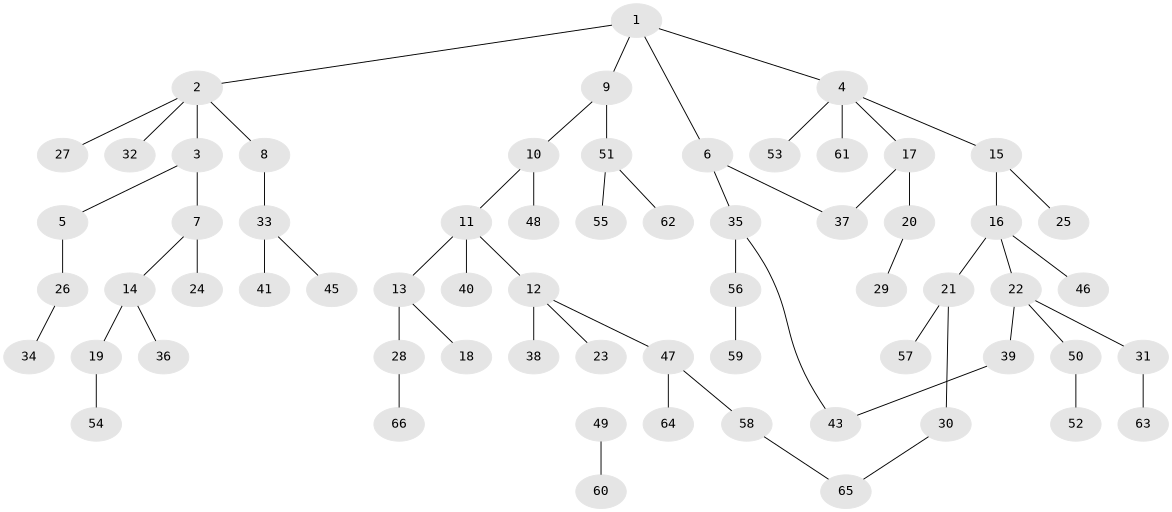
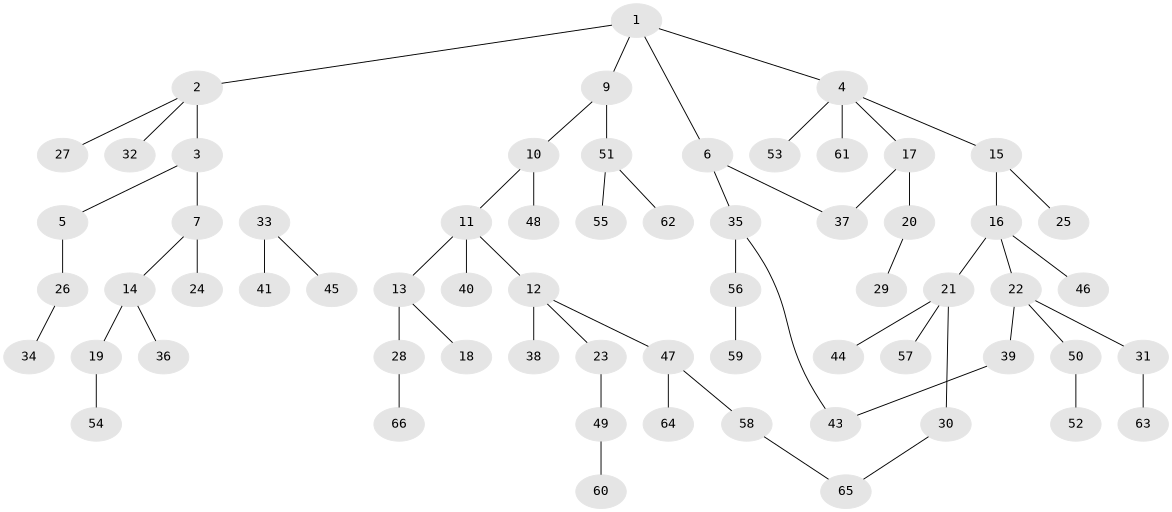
(265, 155) -> none
none -> (838, 357)
none -> (601, 391)
